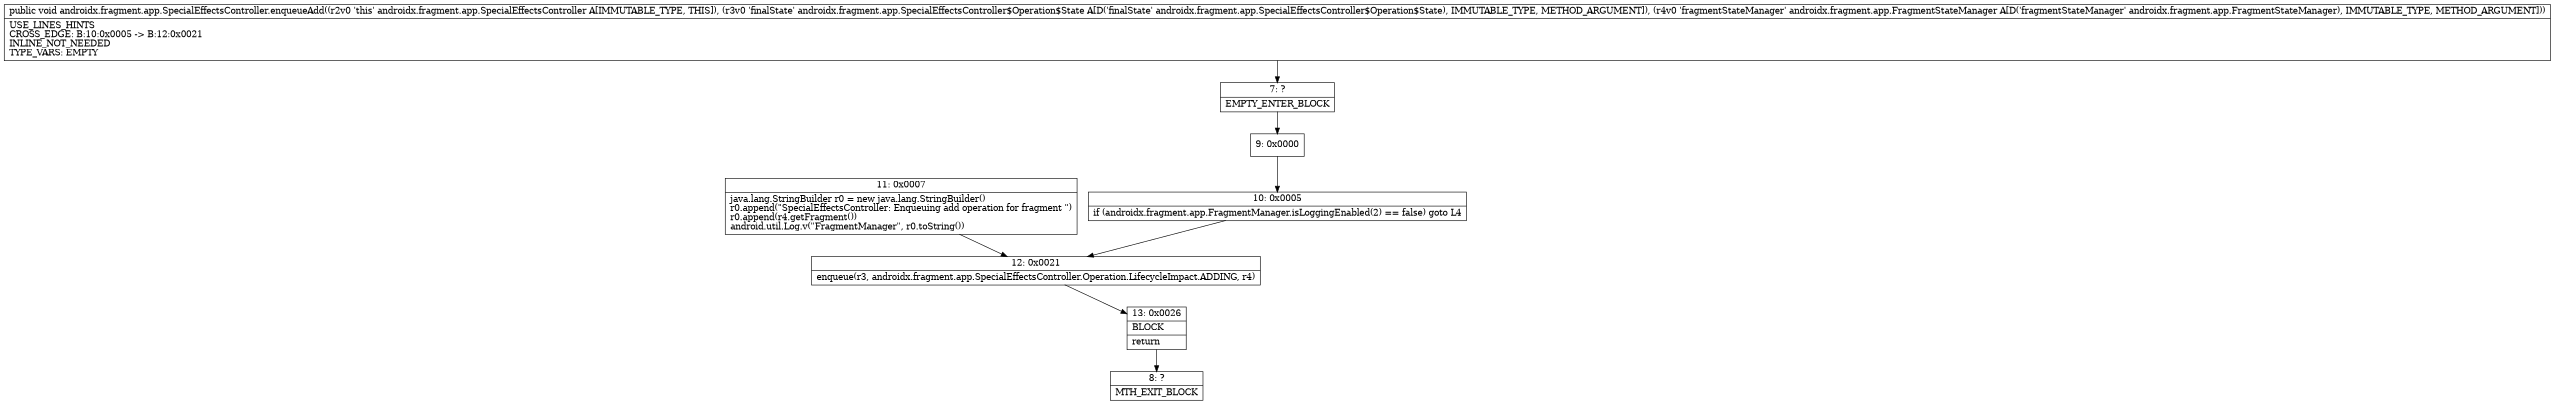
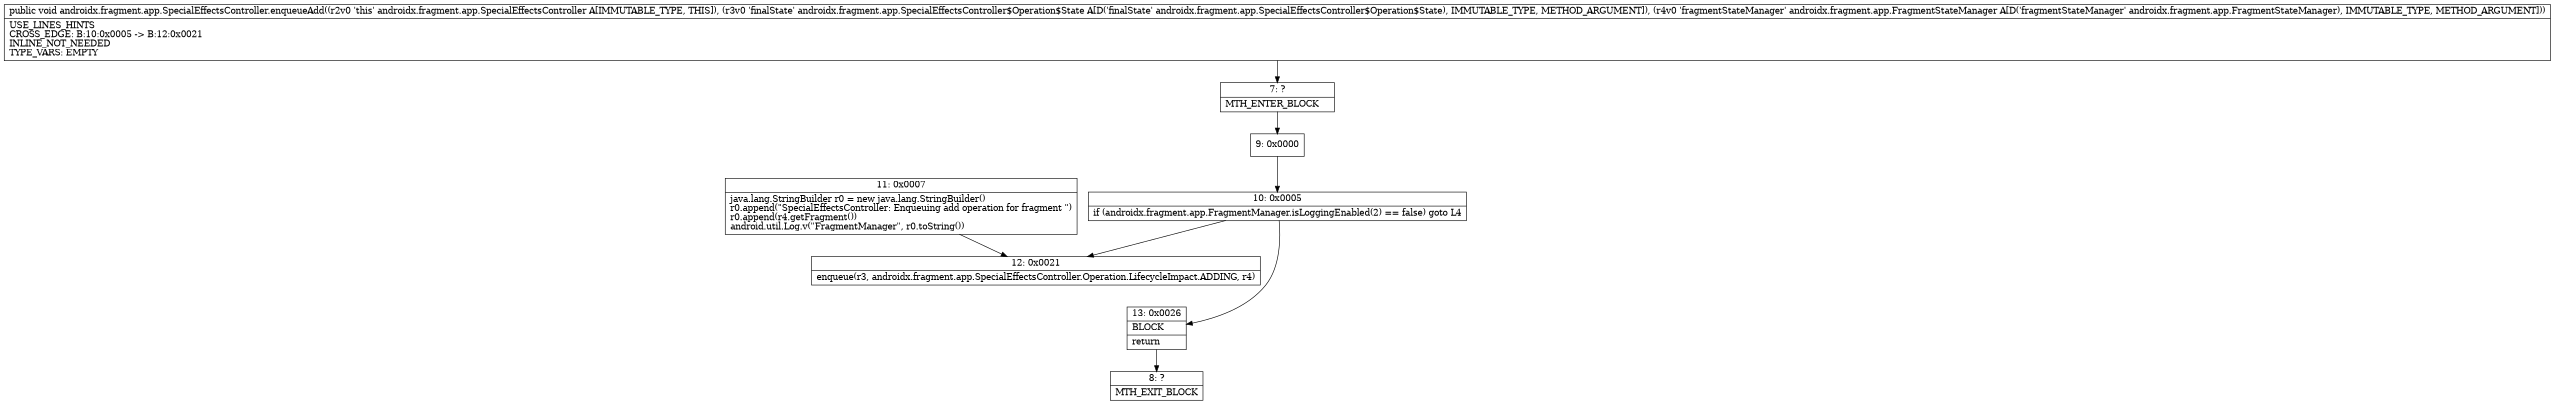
(1277, 104) -> (1272, 104)
(1093, 298) -> (1260, 291)
